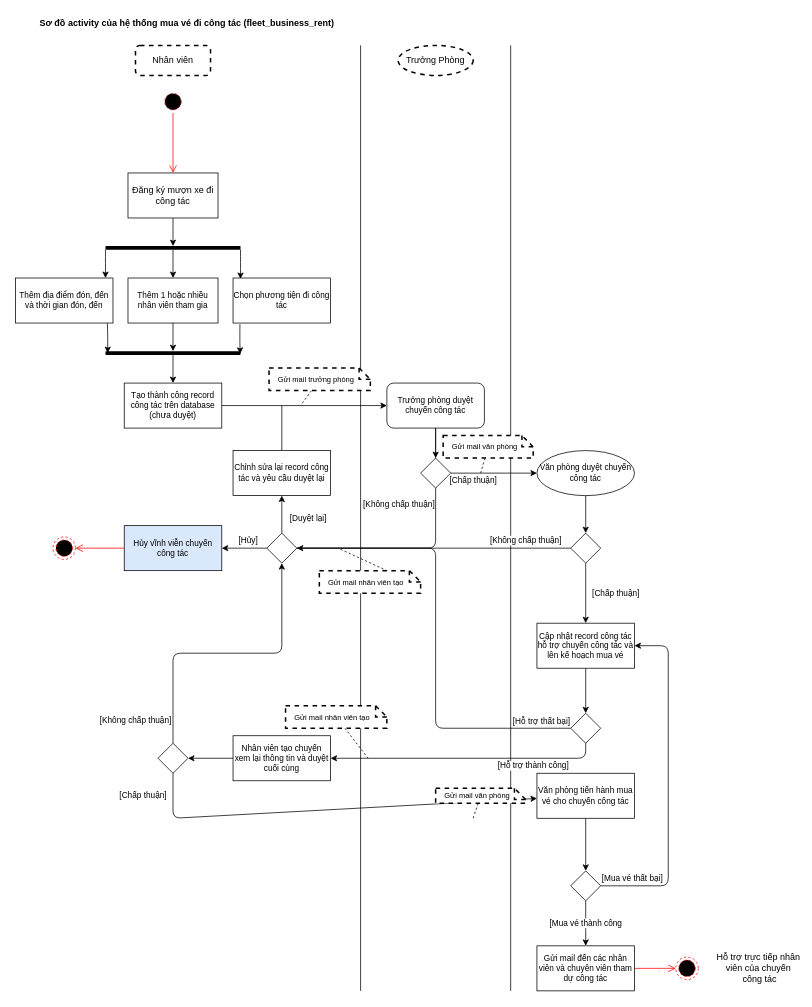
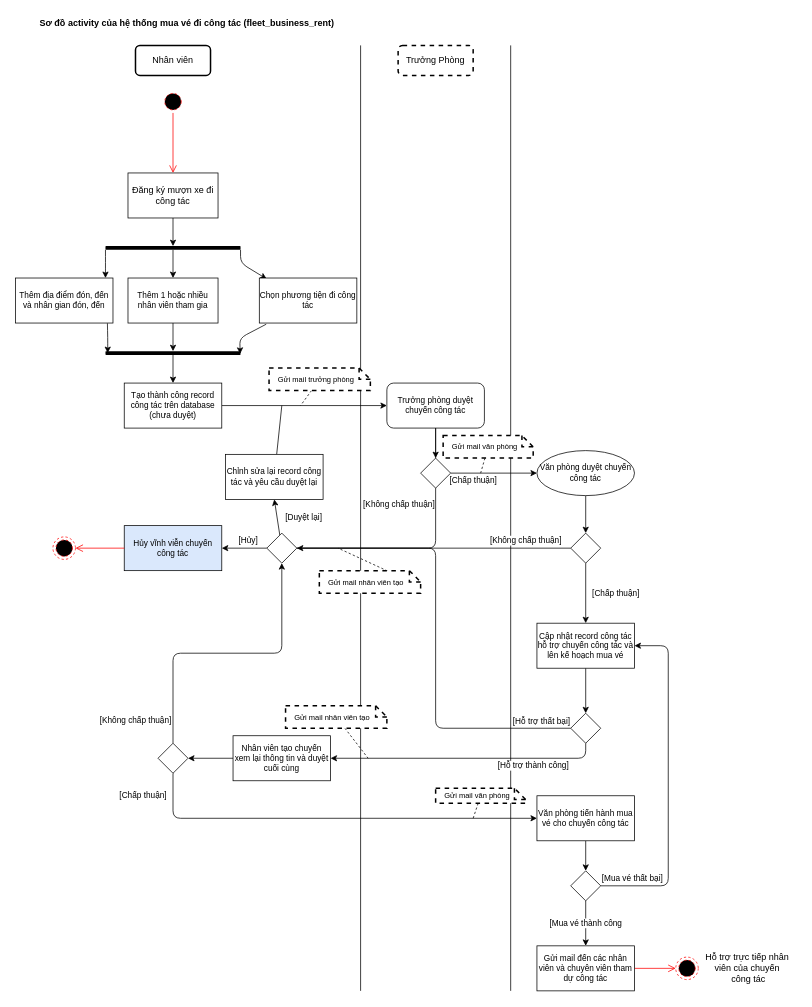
(173, 60) -> (173, 60)
(435, 60) -> (435, 60)
(64, 300) -> (64, 300)
(282, 300) -> (308, 300)
(282, 473) -> (274, 477)
(585, 795) -> (585, 818)
(758, 968) -> (747, 968)
